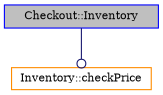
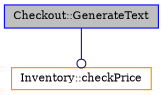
(81, 16) -> (81, 16)
